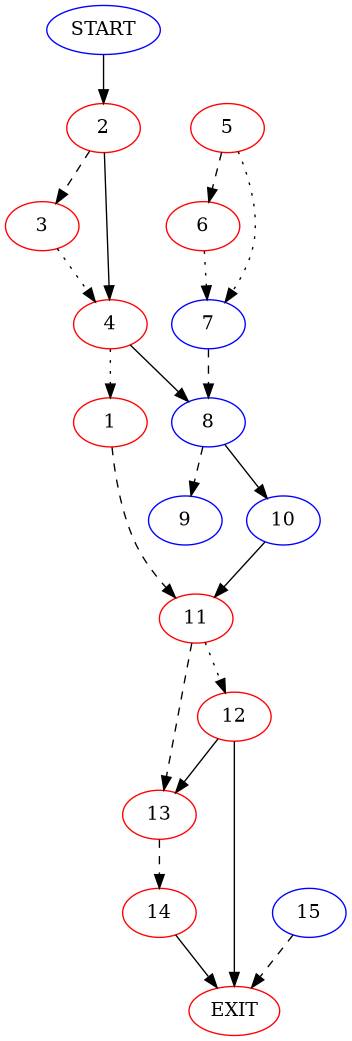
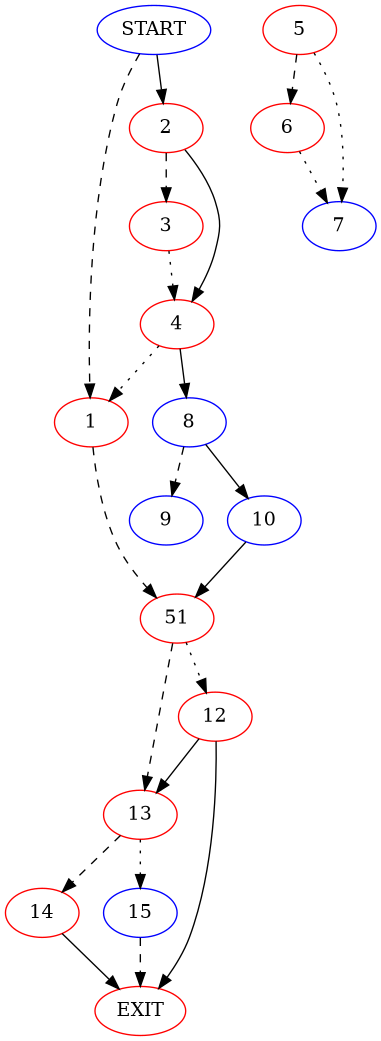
none -> (96, 215)
(208, 367) -> none
(196, 619) -> (177, 619)
none -> (140, 857)
